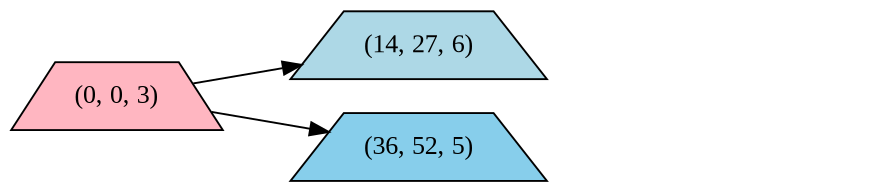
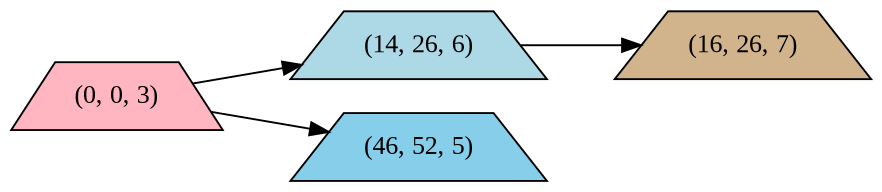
(419, 45) -> (419, 45)
none -> (743, 45)
(419, 147) -> (419, 147)
